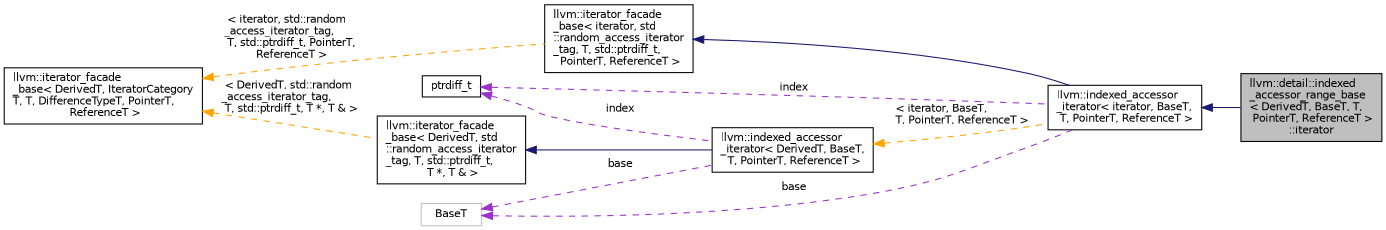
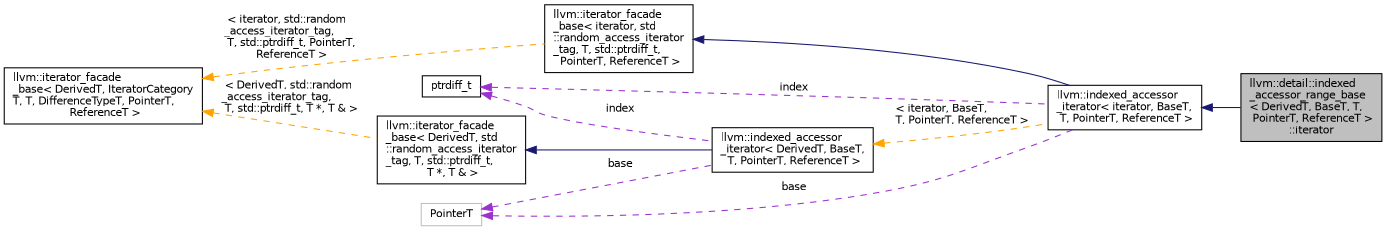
(451, 215) -> (451, 215)
